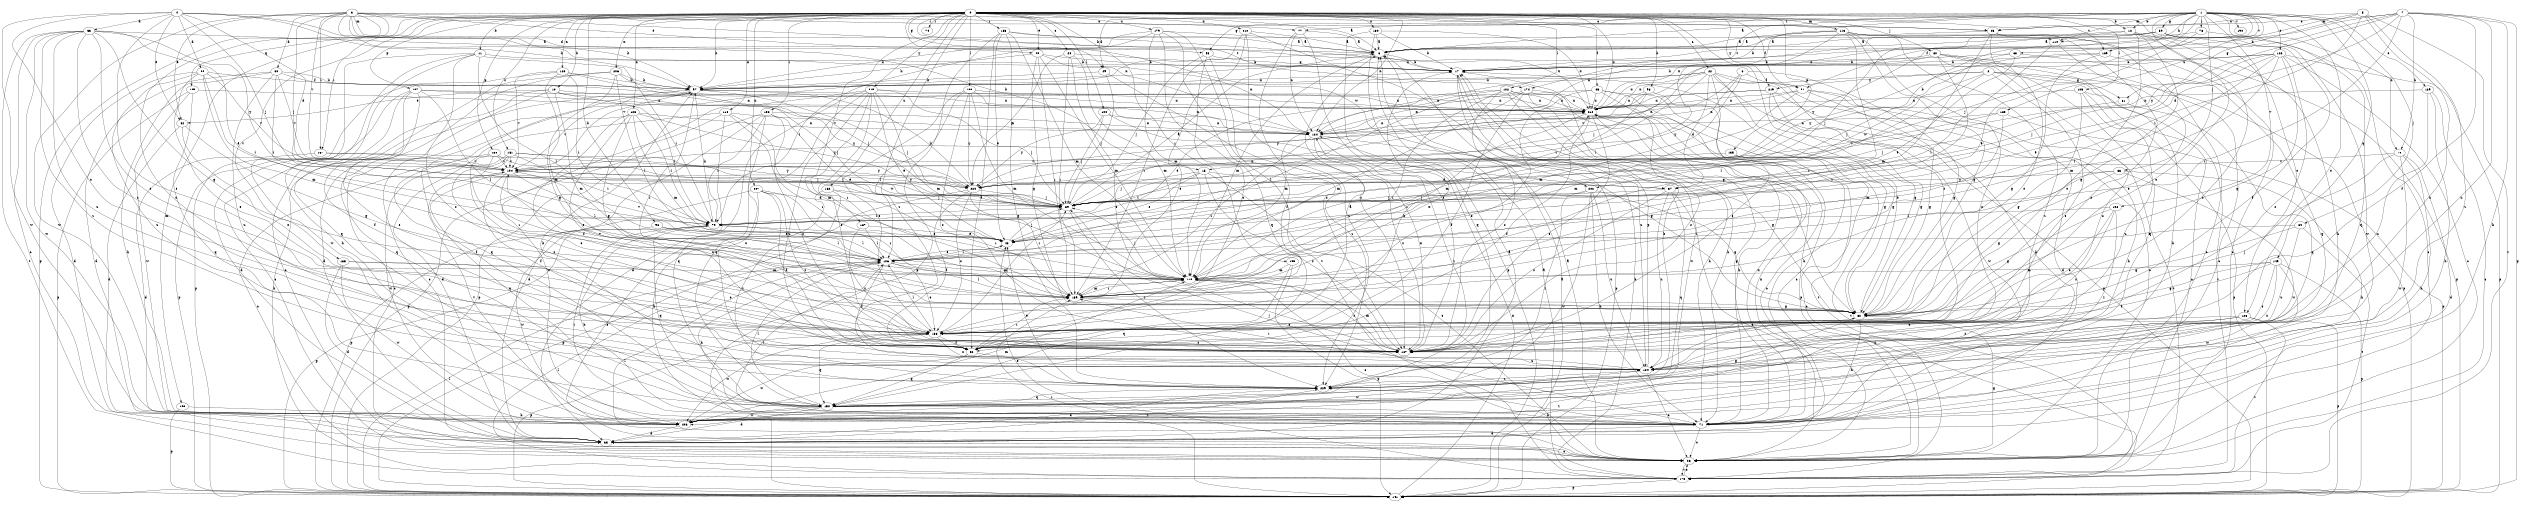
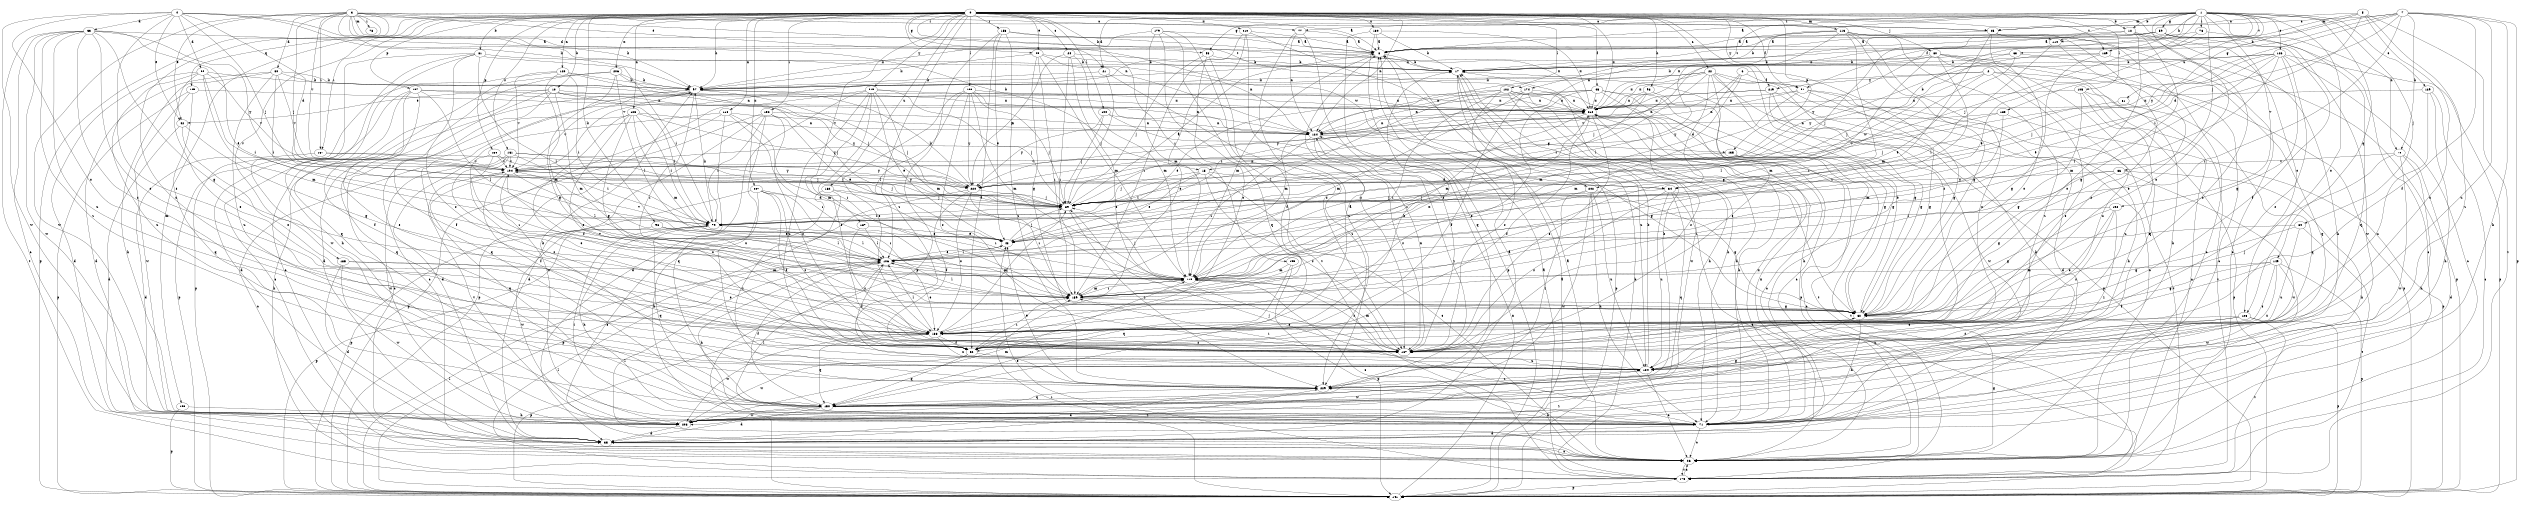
(1089, 19) -> none
none -> (371, 31)
(927, 31) -> none
(2240, 31) -> none
(480, 53) -> (480, 53)
(1300, 62) -> (1300, 62)
(1104, 72) -> (1104, 72)
(905, 74) -> (1185, 188)
(2061, 79) -> none
(315, 81) -> (315, 81)
none -> (1037, 136)
(1084, 173) -> (1559, 200)
(1628, 177) -> (1512, 143)
(892, 189) -> (892, 189)
(1670, 189) -> (1670, 189)
(1018, 216) -> (1018, 216)
(1649, 225) -> (1649, 225)
(722, 243) -> none
(1737, 262) -> (1737, 262)
(978, 283) -> (979, 290)
(628, 320) -> (558, 265)
(758, 334) -> (758, 334)
